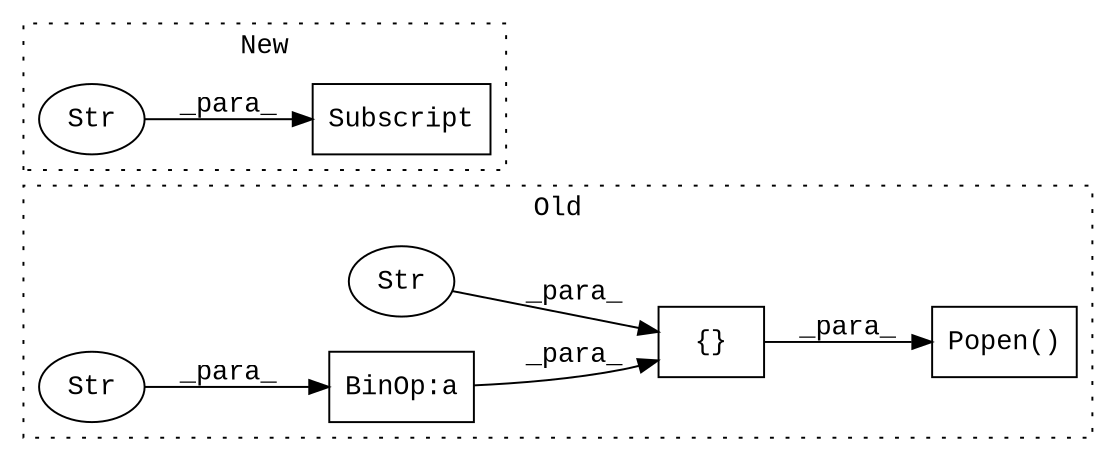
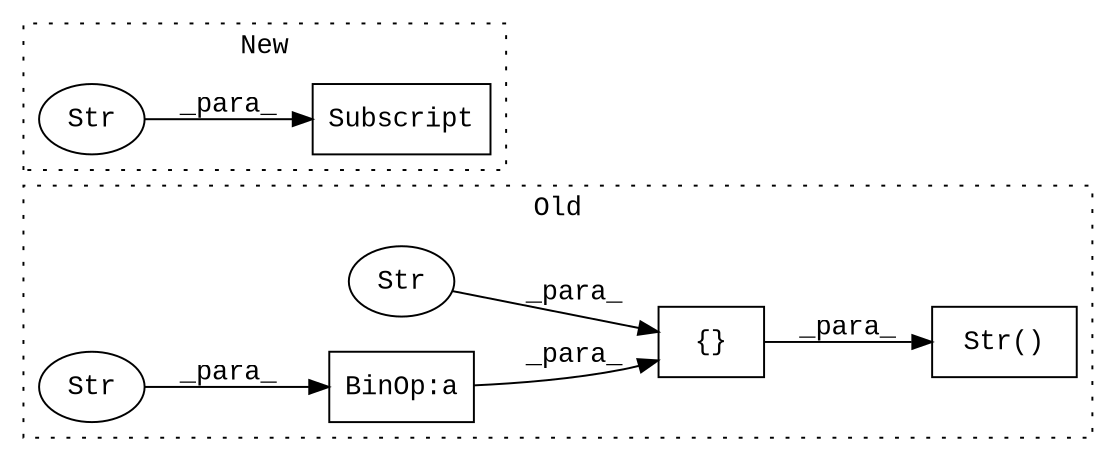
(1004, 342) -> (1004, 342)
